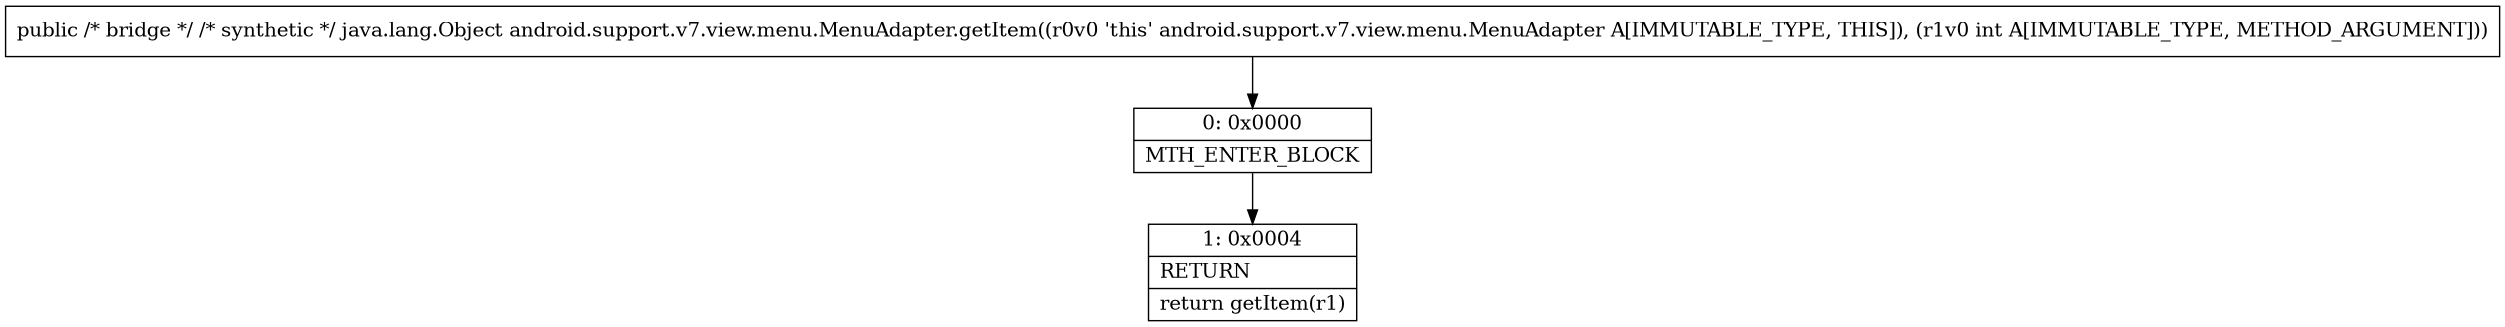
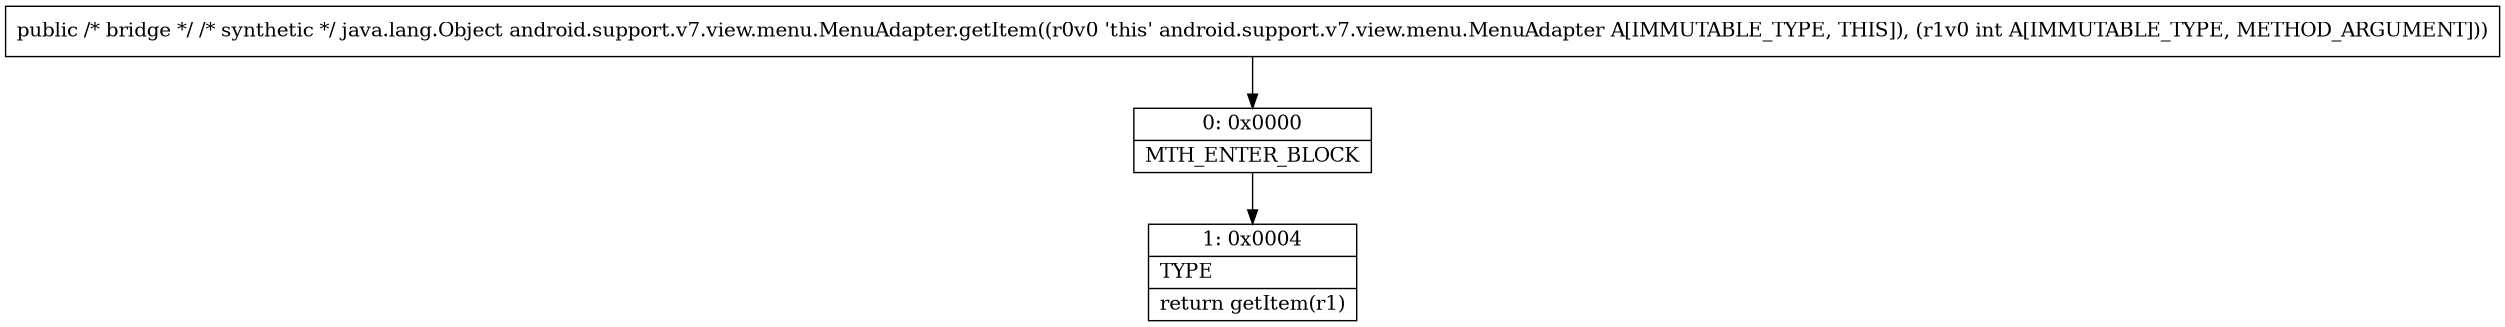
(1205, 272) -> (1187, 272)
